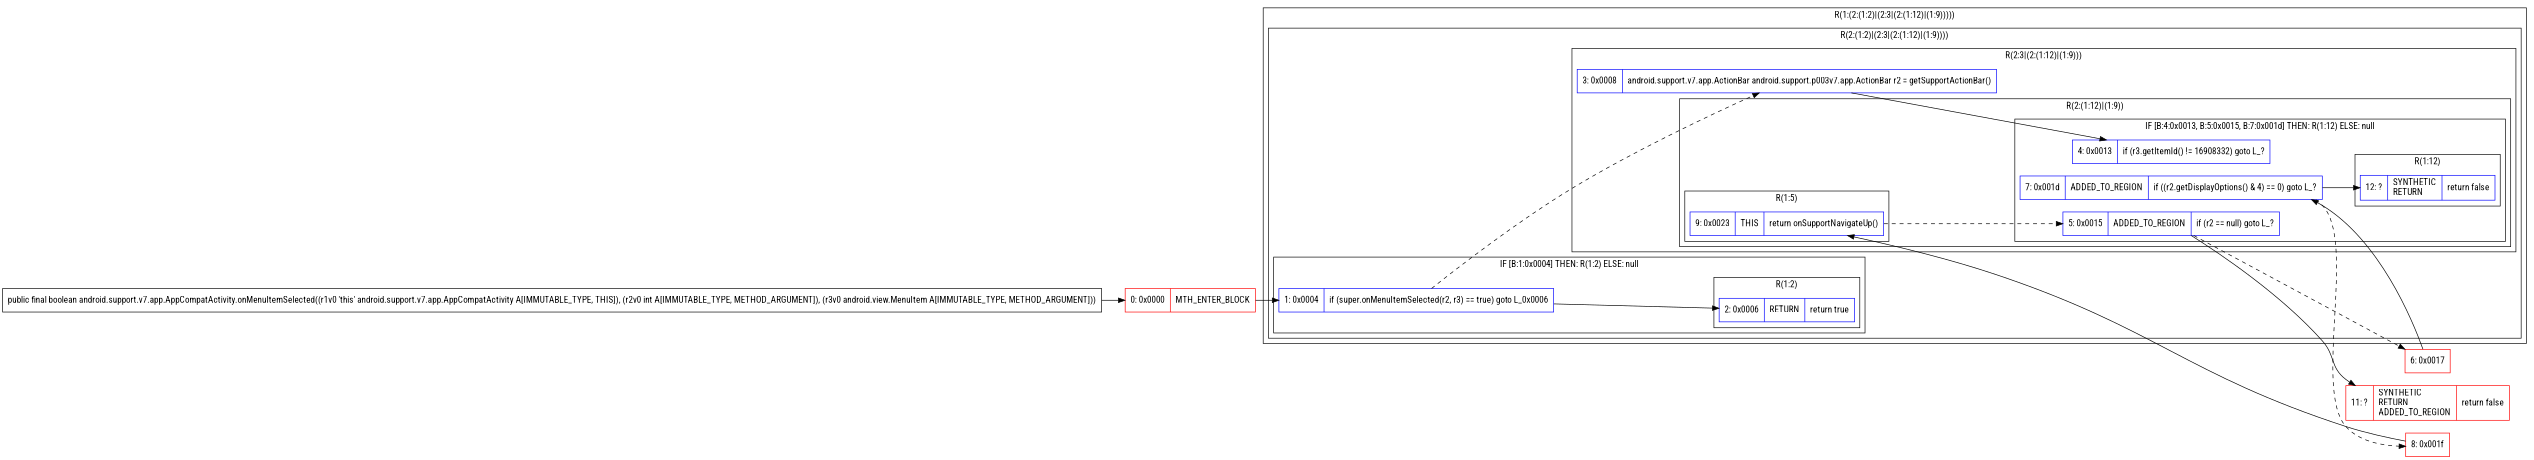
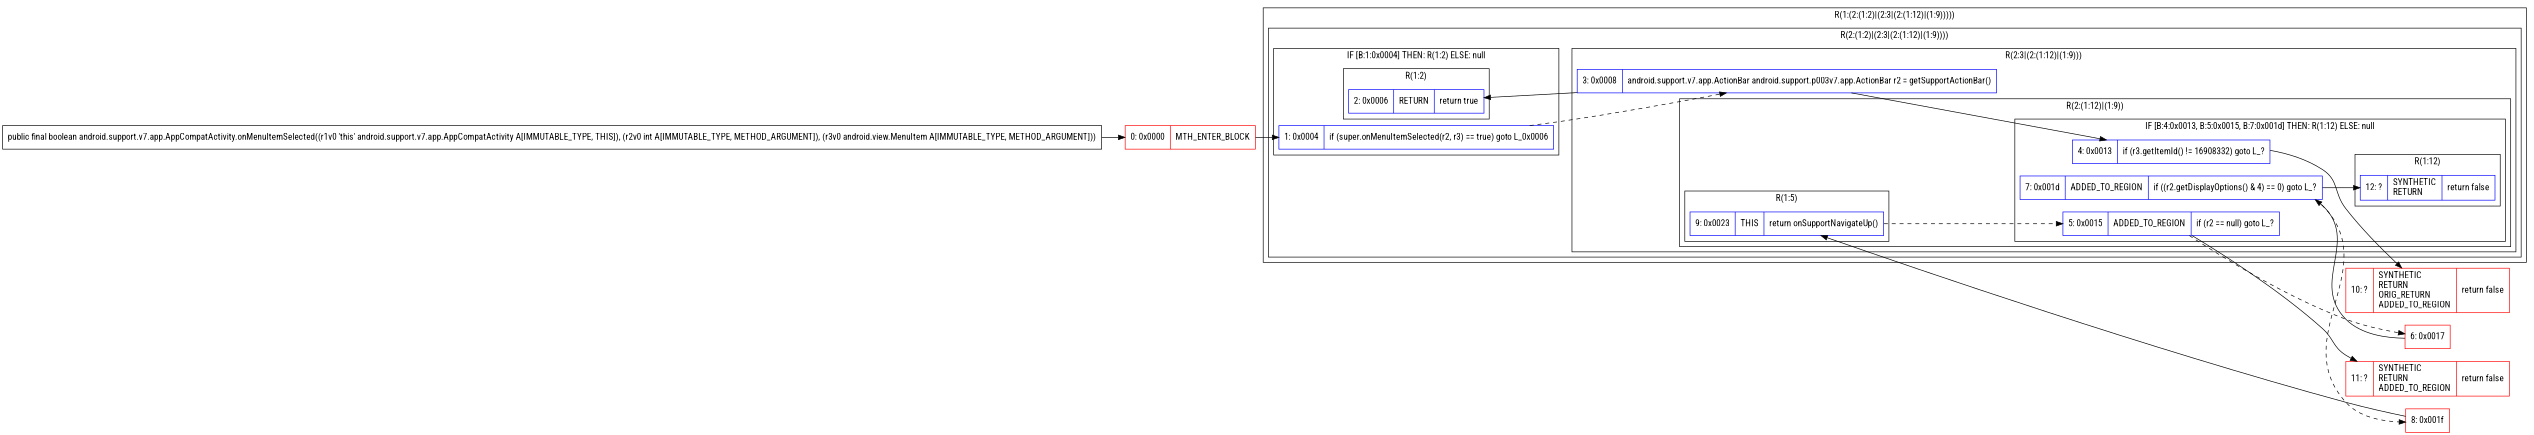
none -> (2428, 290)
(1633, 306) -> (1534, 95)
